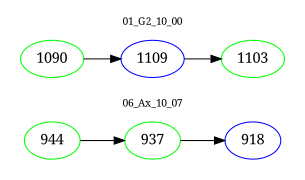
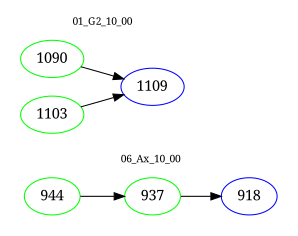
(197, 59) -> (97, 102)
(153, 104) -> (151, 160)
